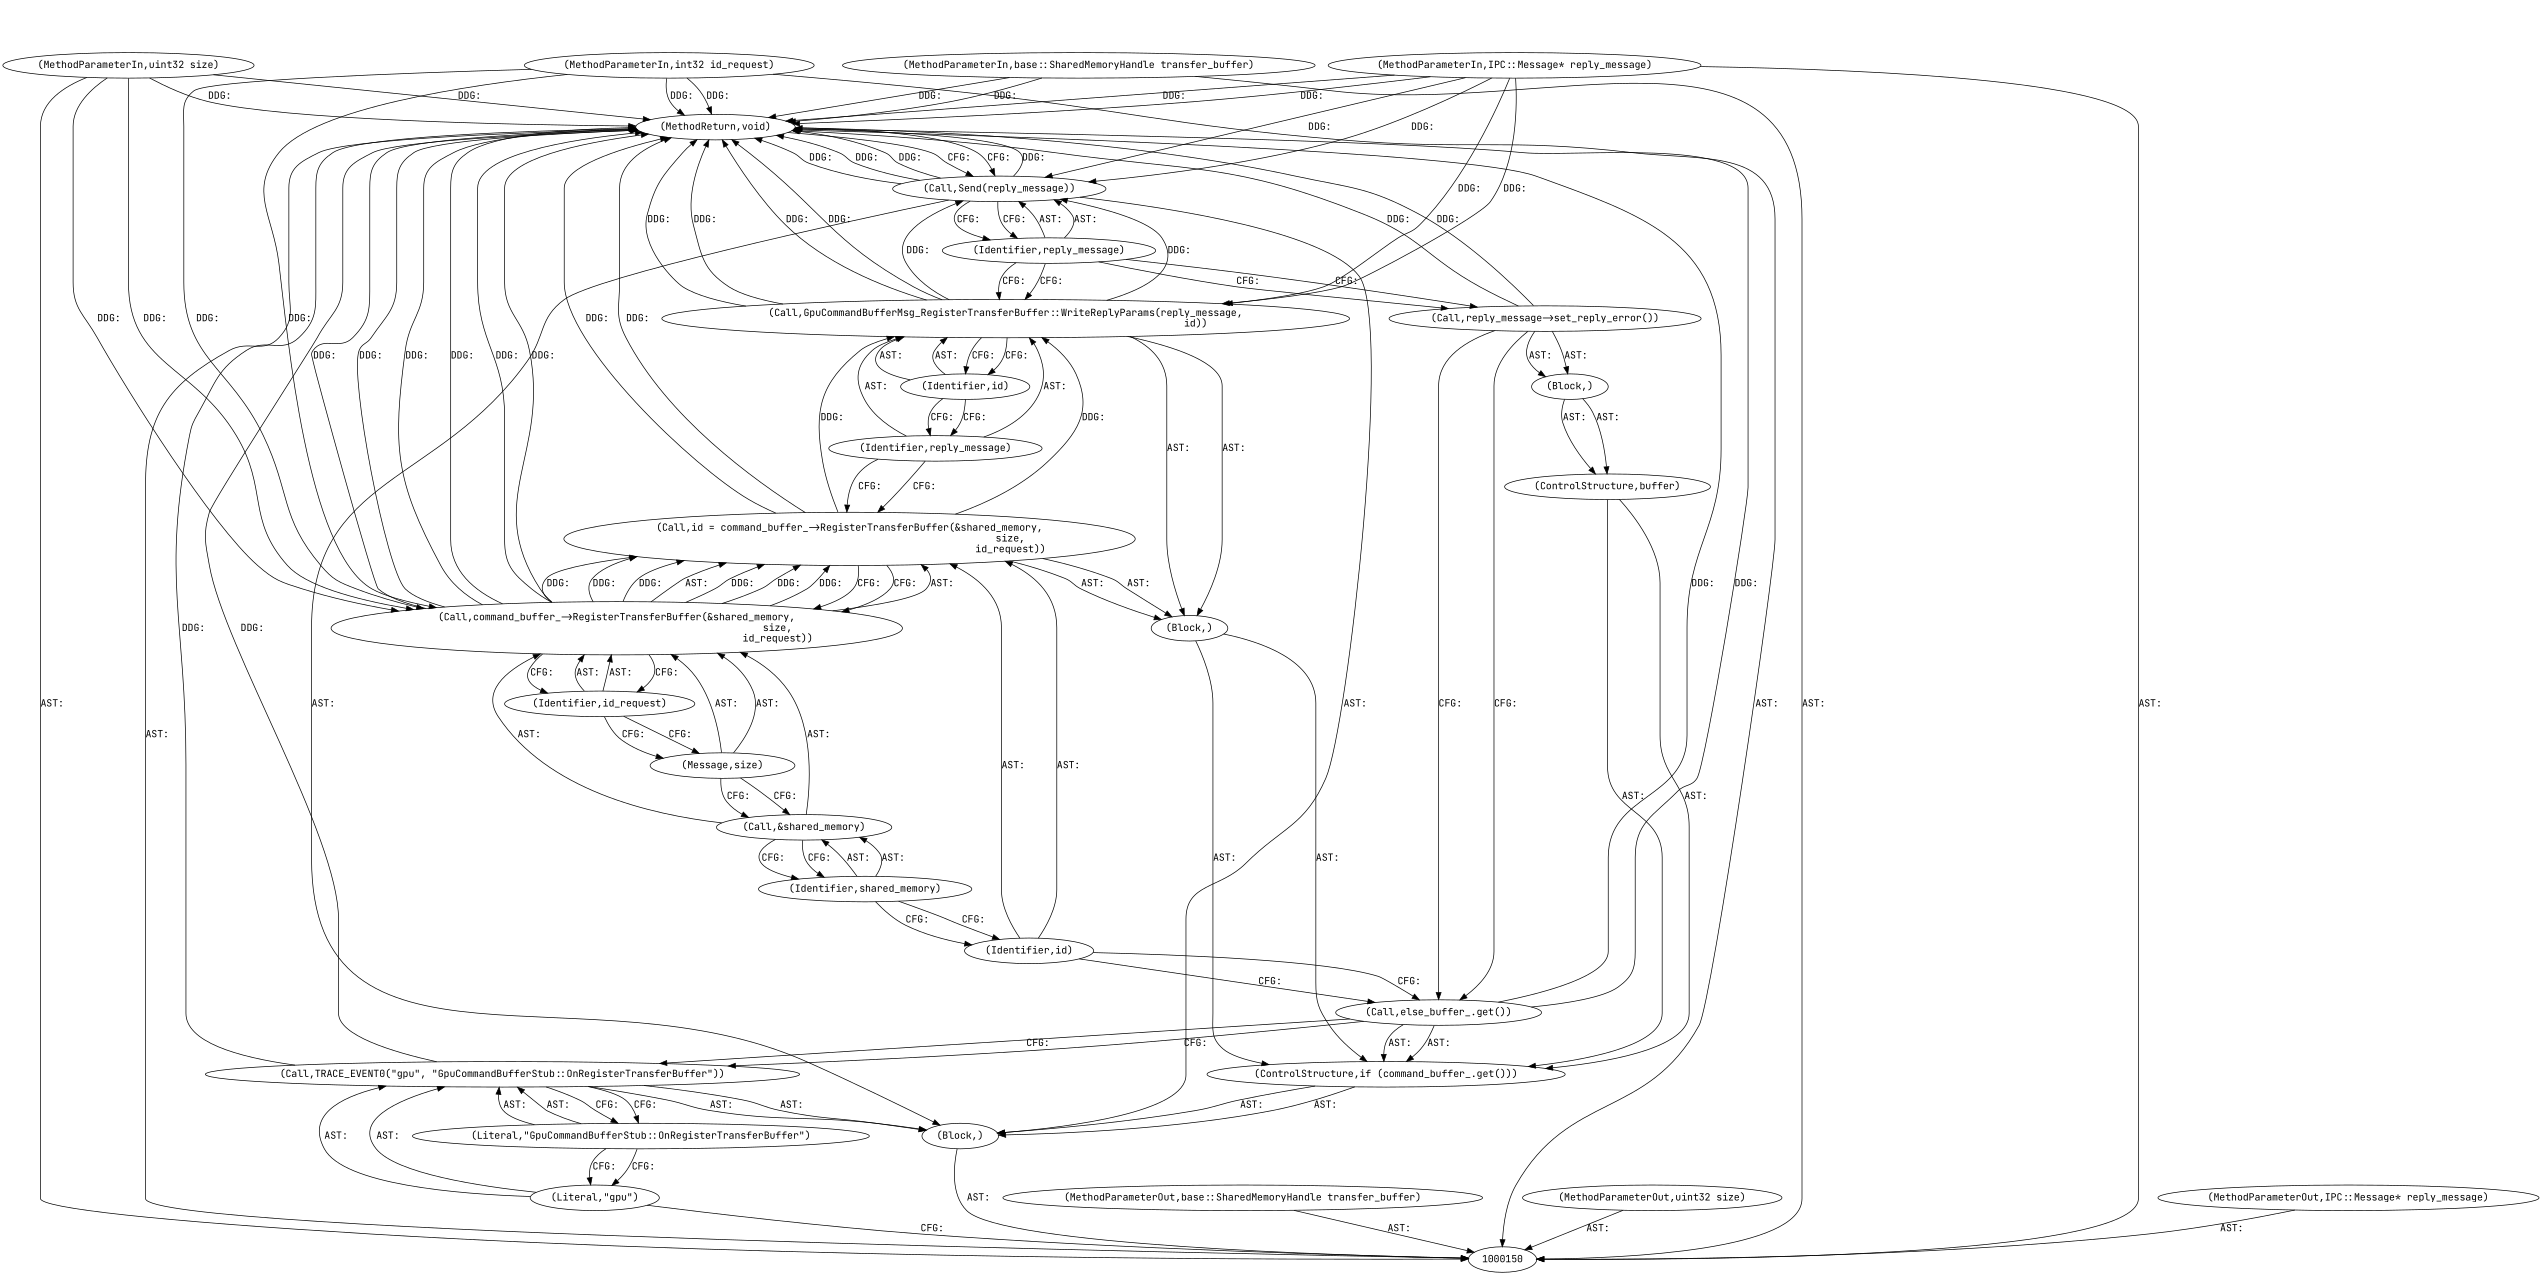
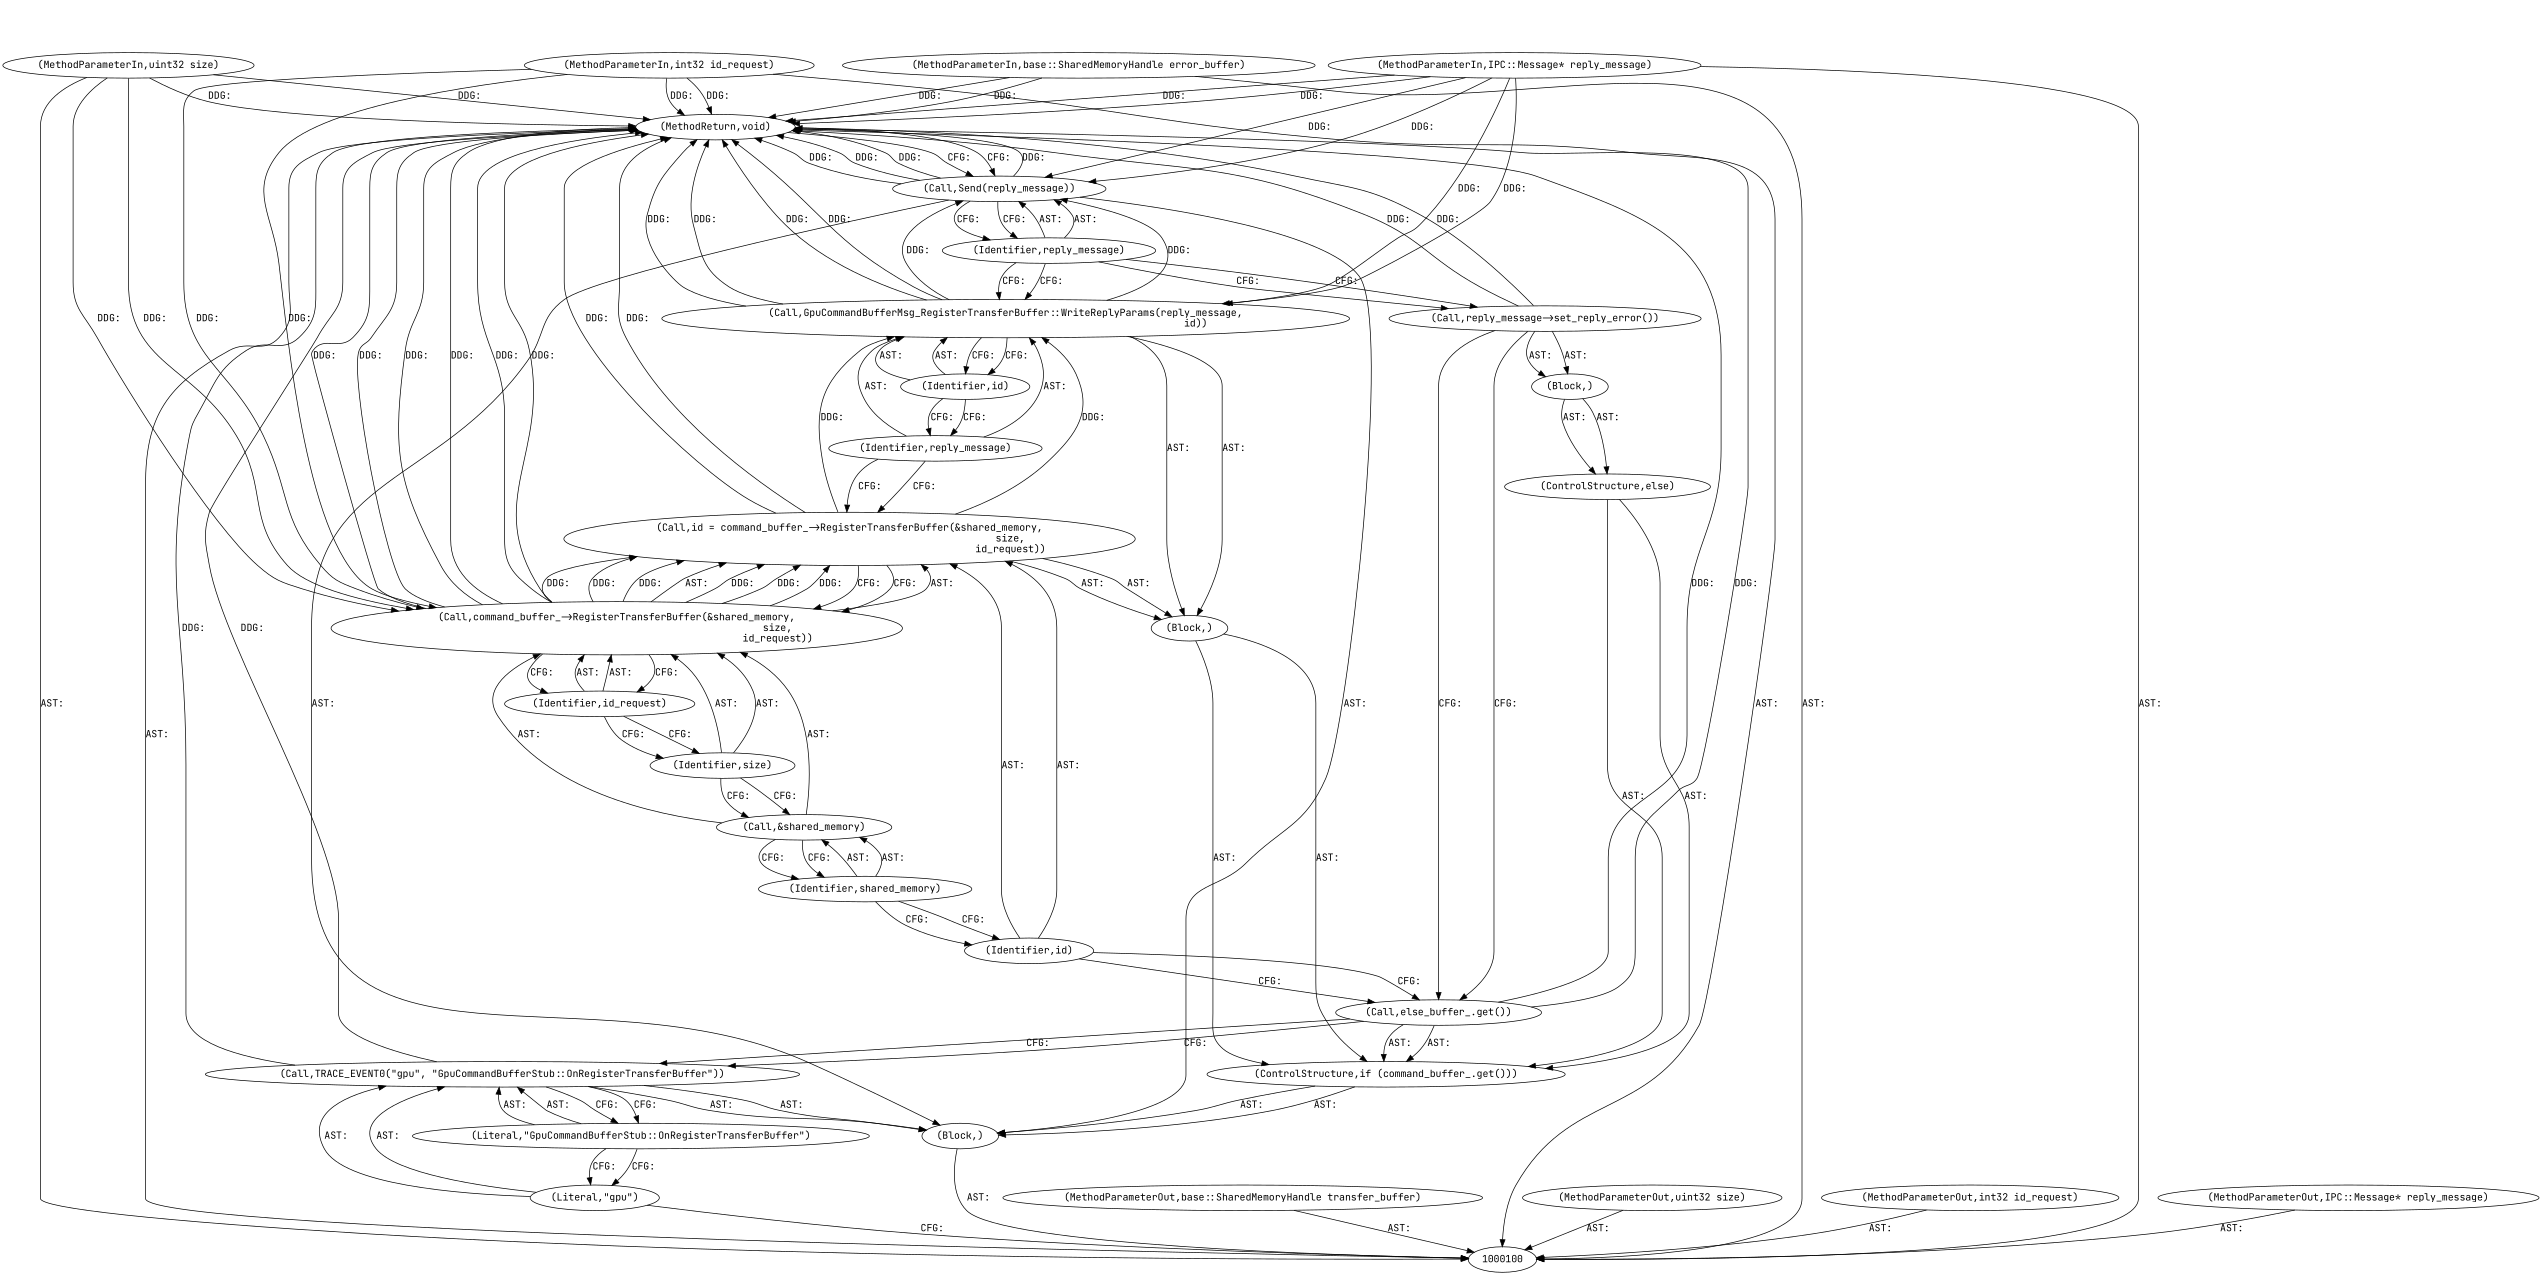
(1079, 65) -> (1079, 65)
(1608, 487) -> (1608, 487)
(722, 766) -> (722, 766)
none -> (1970, 1198)
(1502, 1260) -> (1502, 1260)
